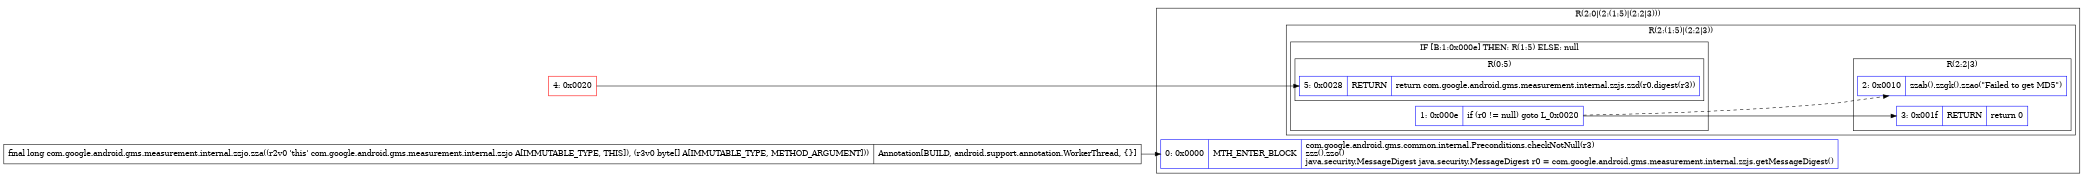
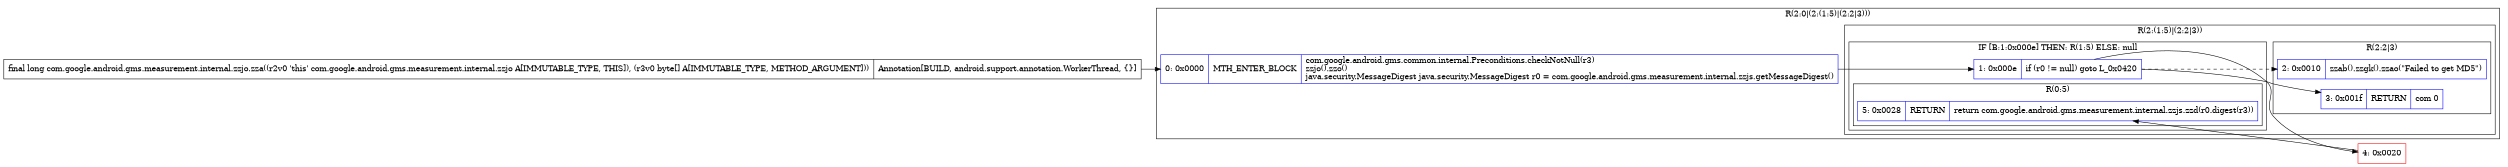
none -> (2237, 64)
none -> (1903, 69)
(1523, 116) -> (2081, 69)
(2007, 116) -> (2427, 99)
(1325, 154) -> (1327, 69)
